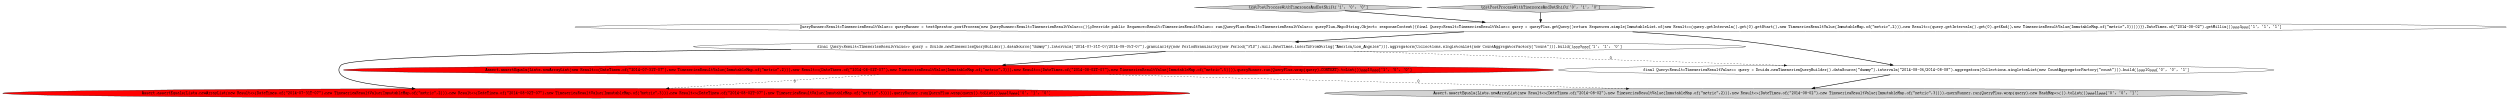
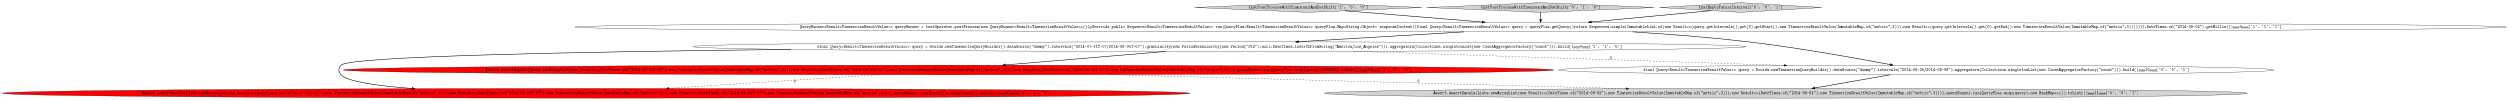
none -> (1741, 8)
